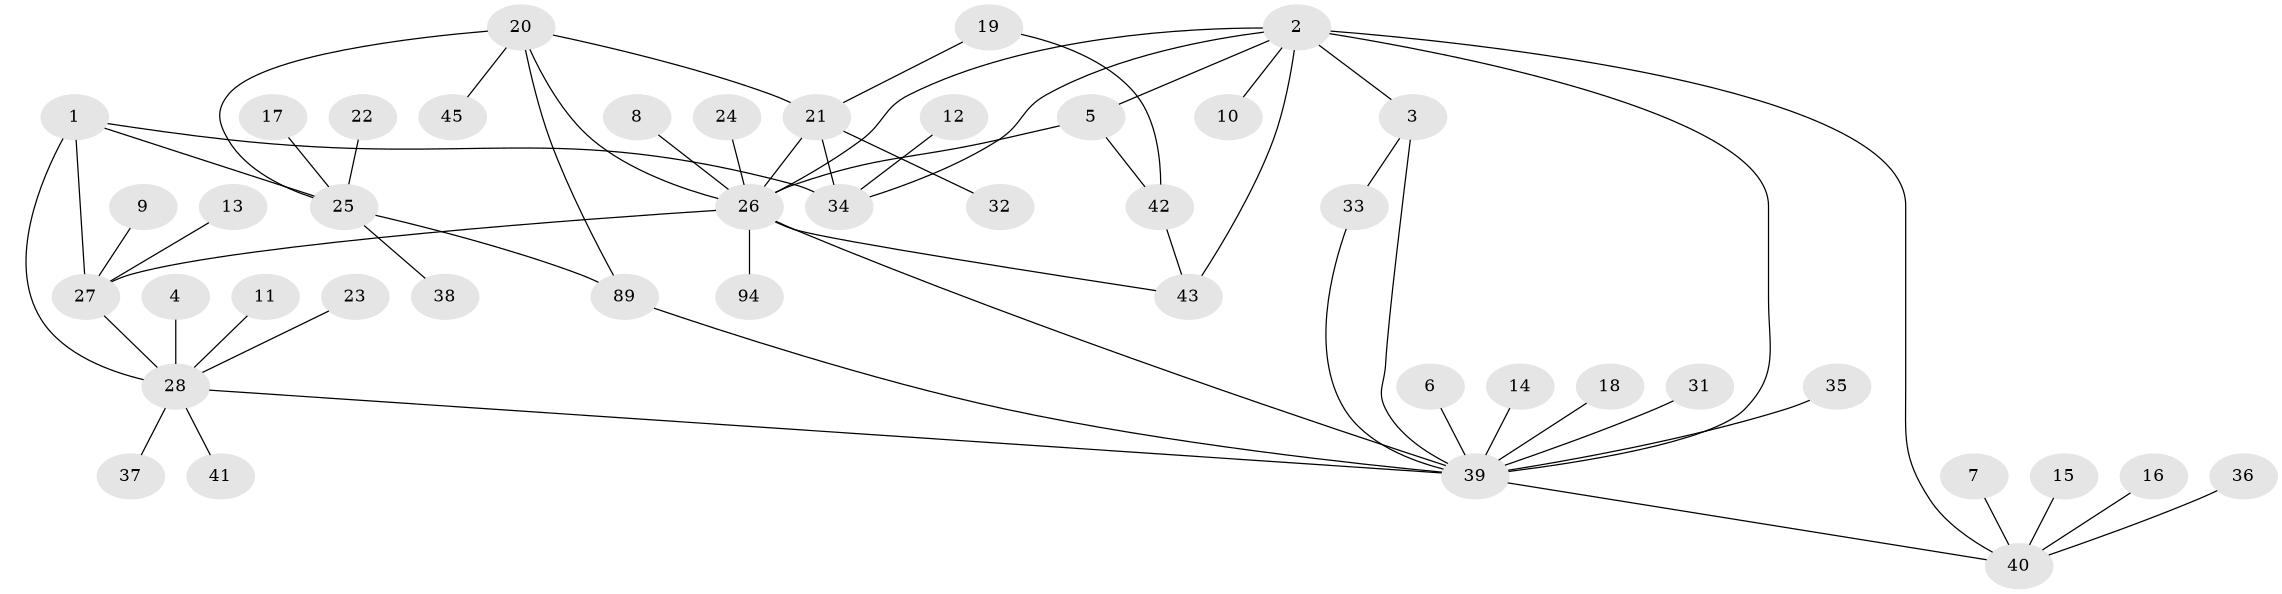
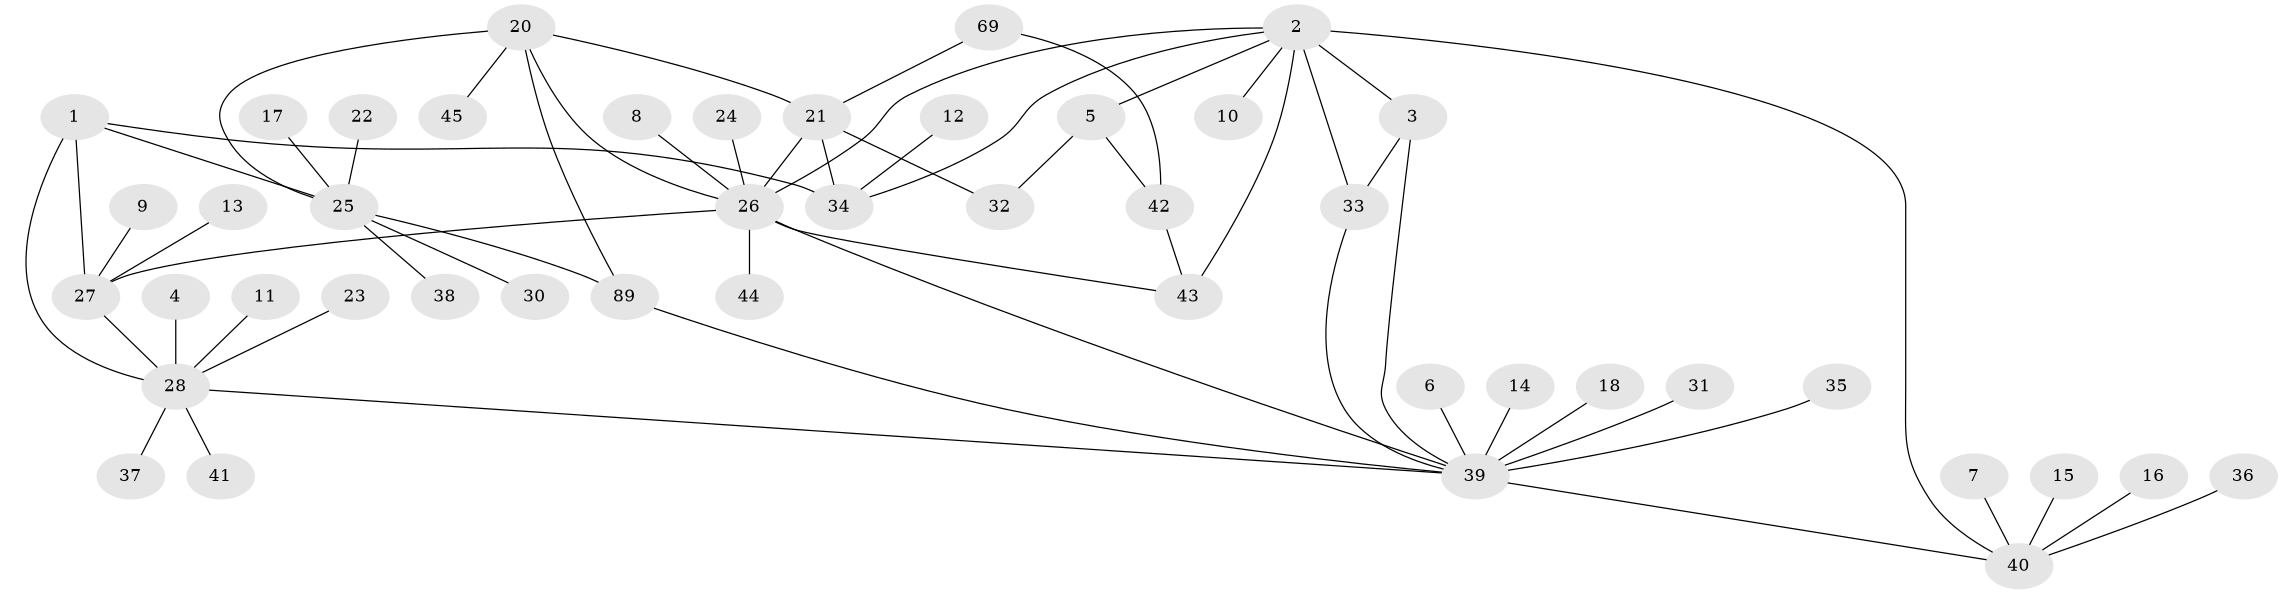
(989, 27) -> (989, 27)
(924, 154) -> (1046, 162)
(1762, 192) -> (1326, 117)
none -> (535, 297)
(749, 297) -> (749, 297)
